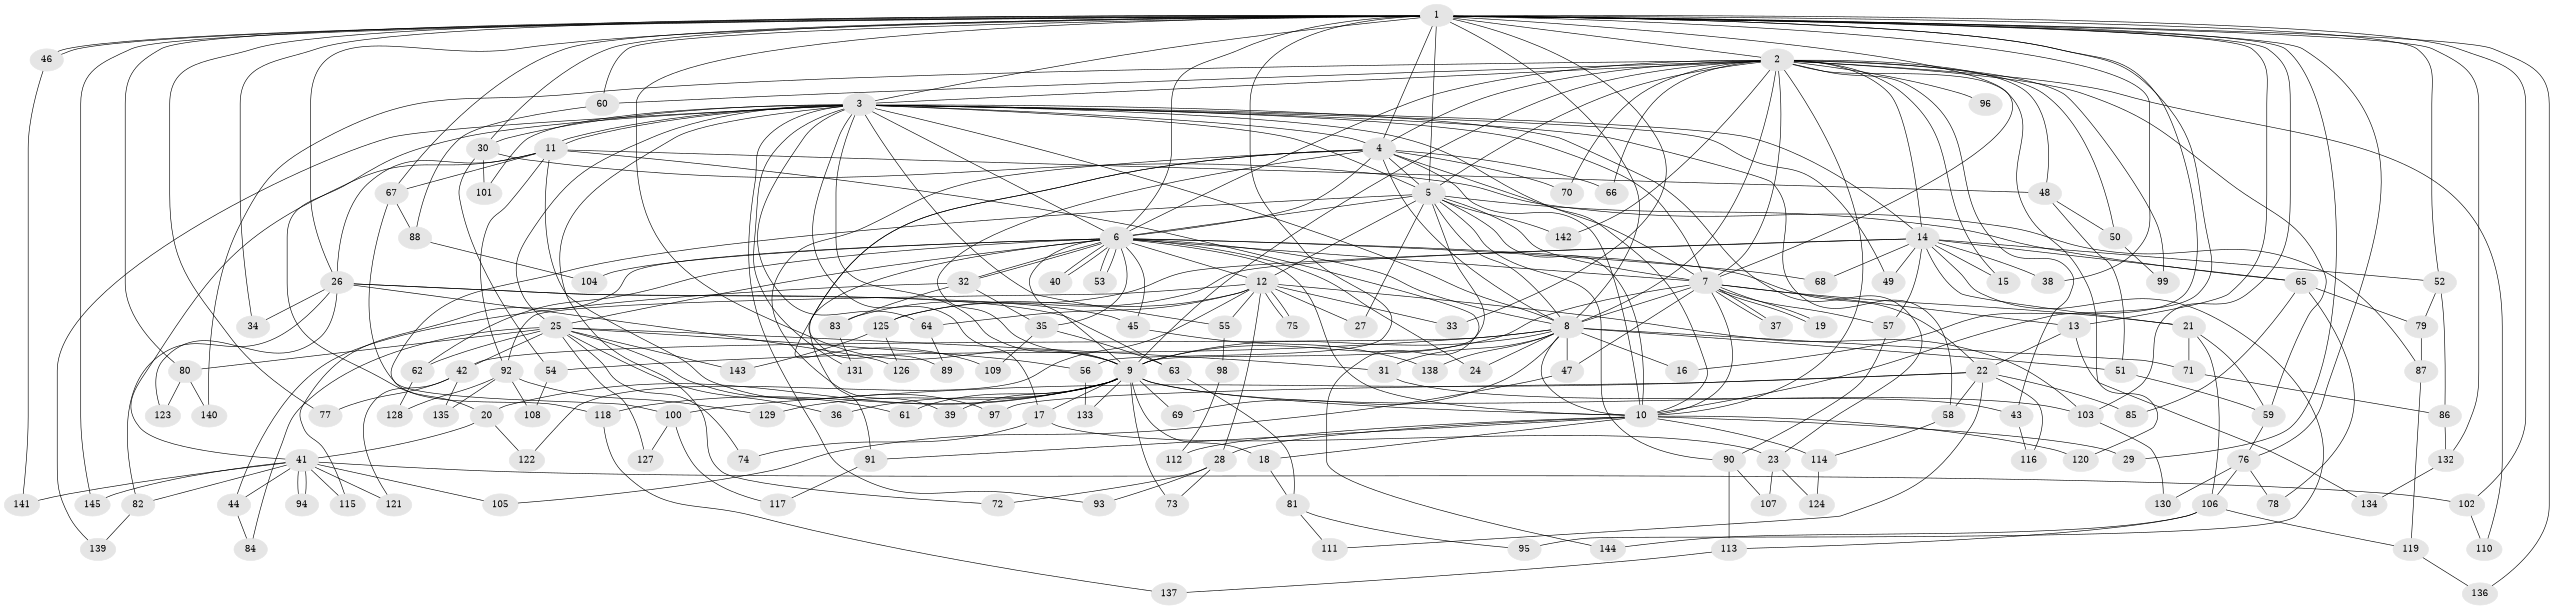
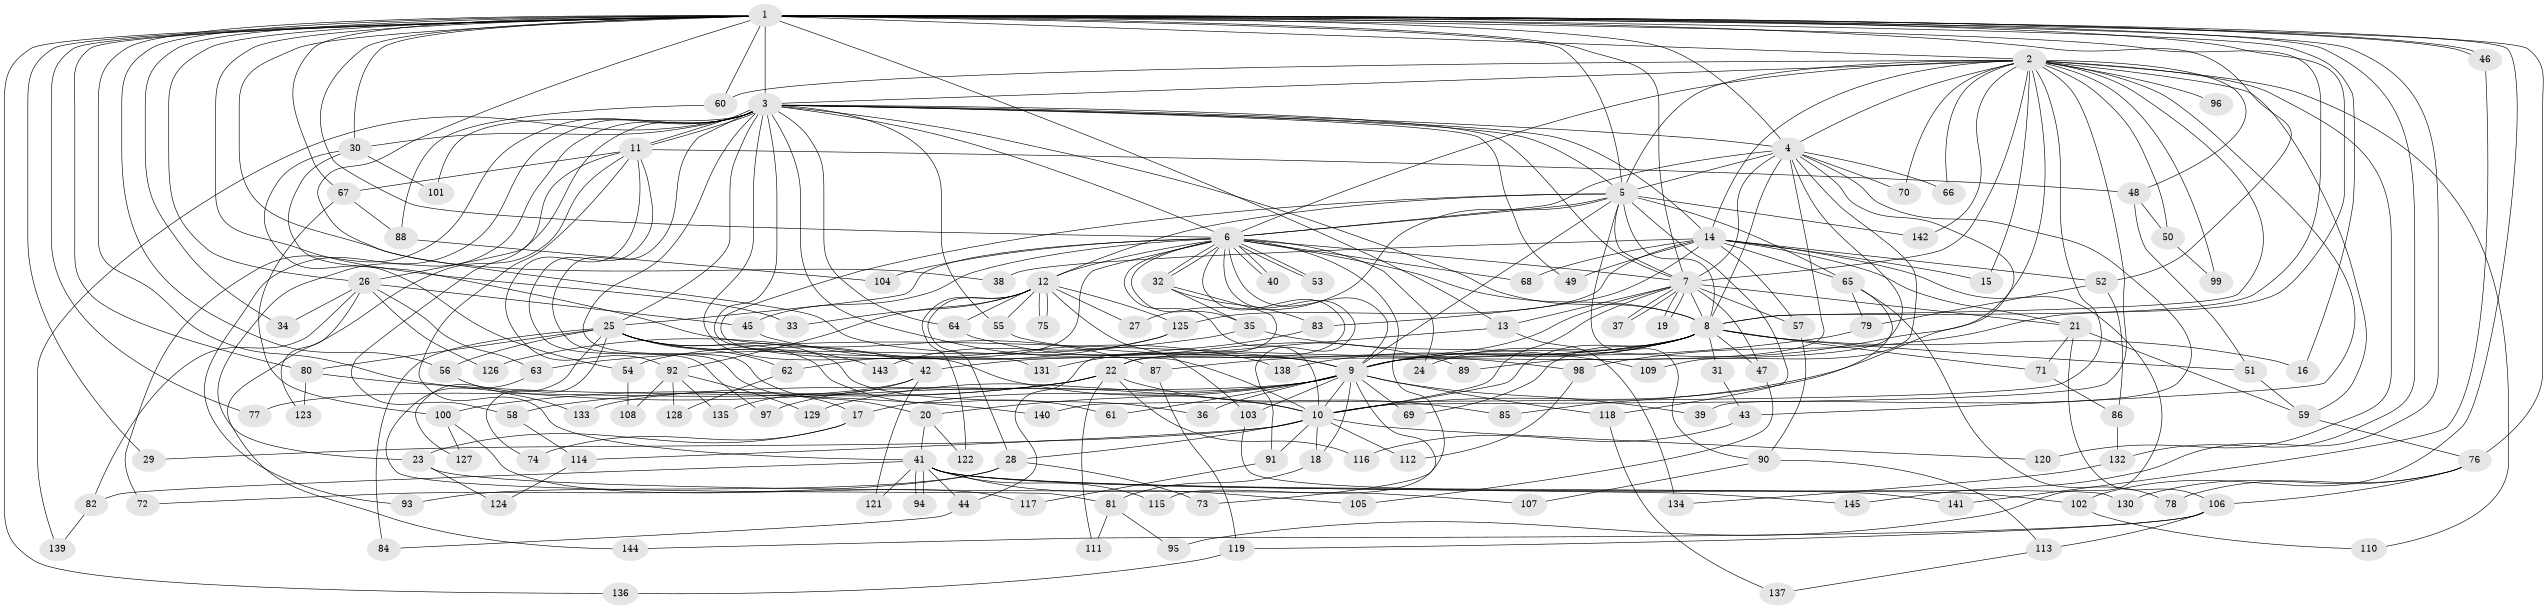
(2260, 47) -> (2214, 46)
(831, 339) -> none
